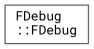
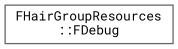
(47, 24) -> (89, 24)
